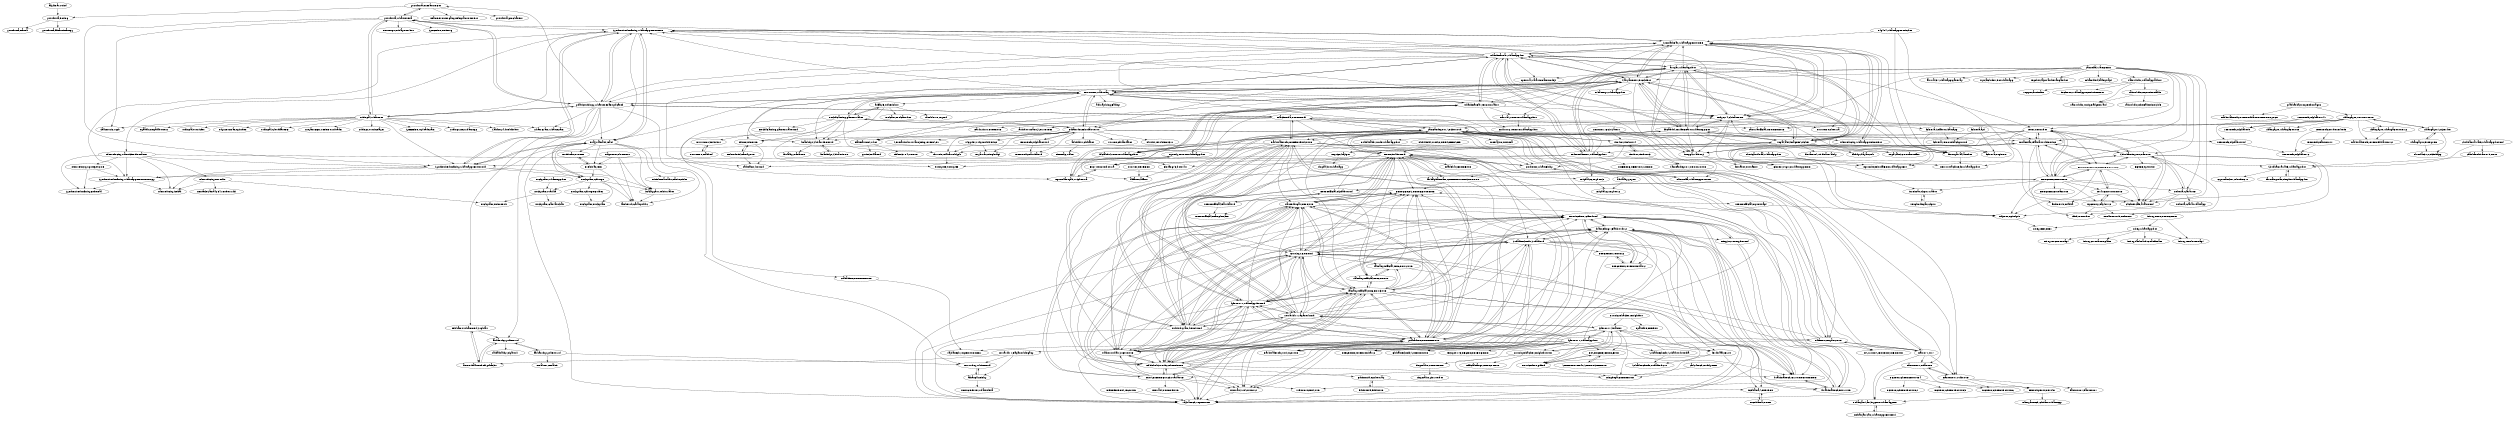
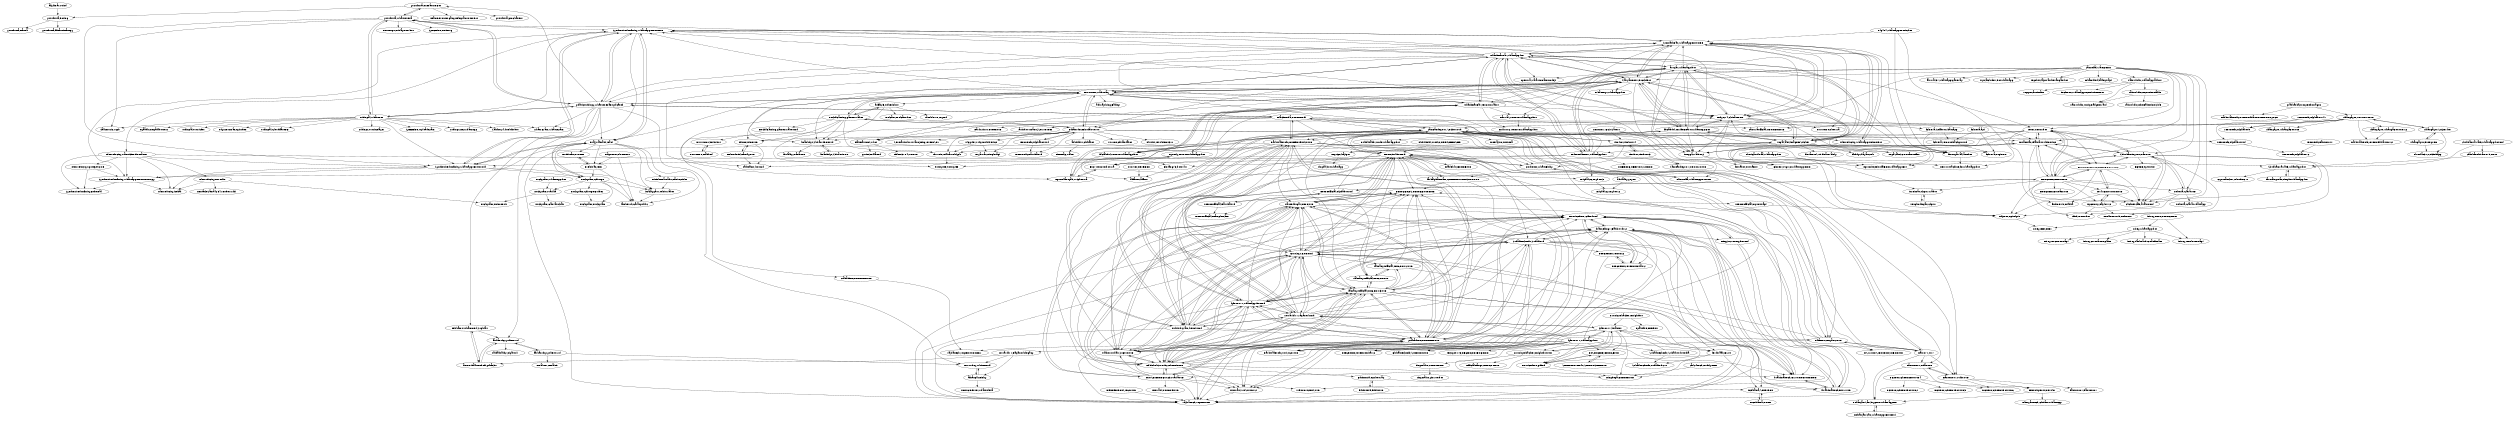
(324, 130) -> none
(2331, 130) -> none
(632, 176) -> (665, 185)
